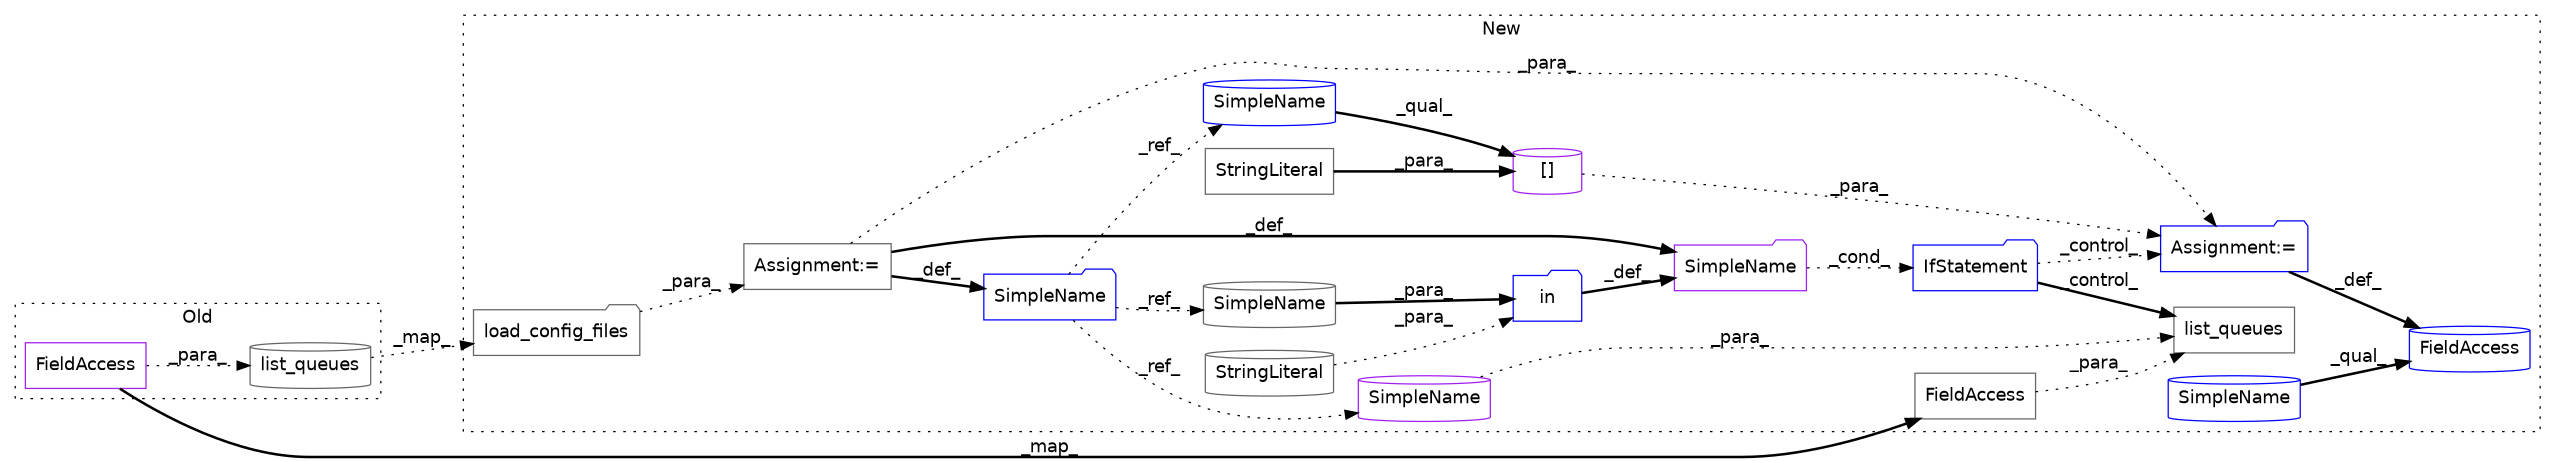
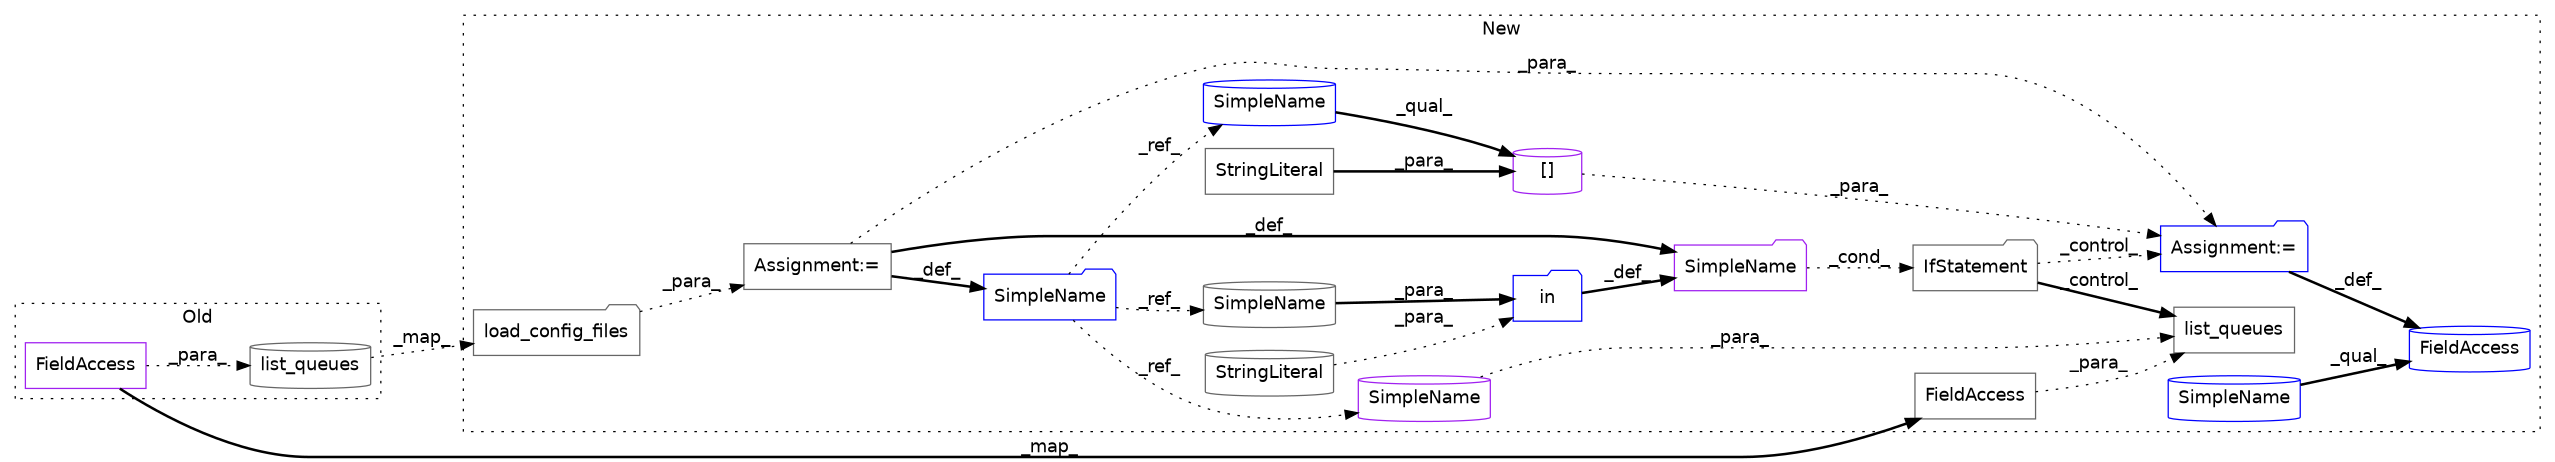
(1975, 268) -> (1975, 268)
